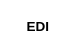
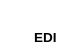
(38, 27) -> (45, 38)
